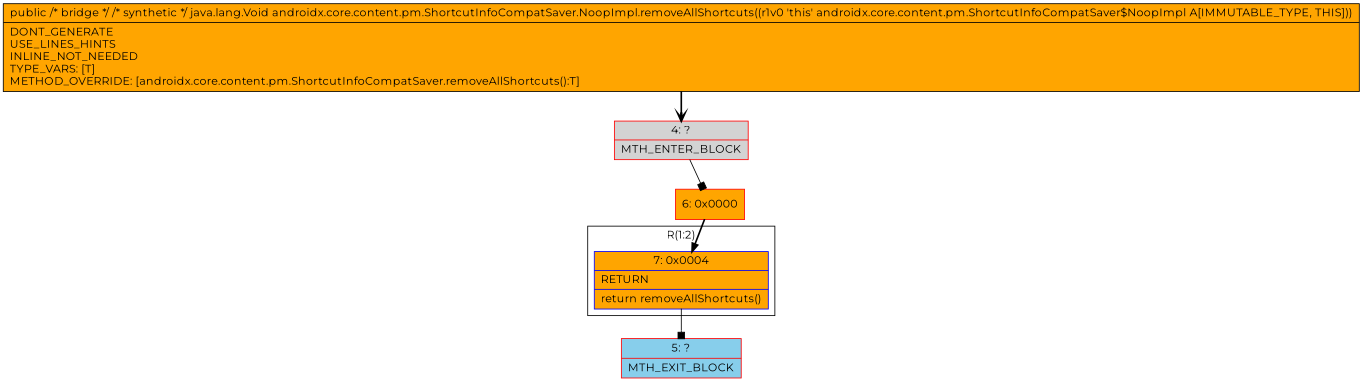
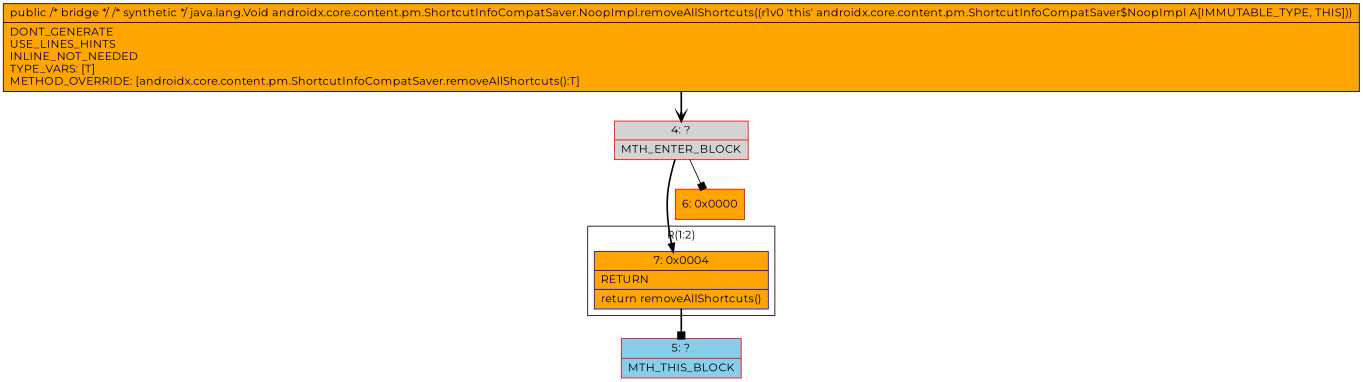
(700, 232) -> (667, 201)
(681, 321) -> (681, 321)
(681, 368) -> (681, 368)
